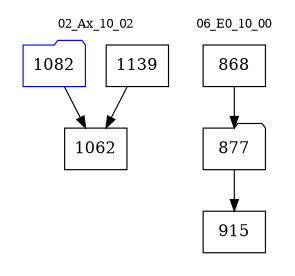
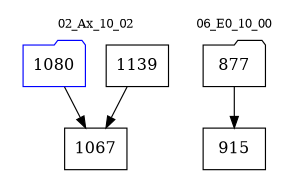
(54, 66) -> (54, 66)
(234, 66) -> none
(96, 149) -> (96, 149)
